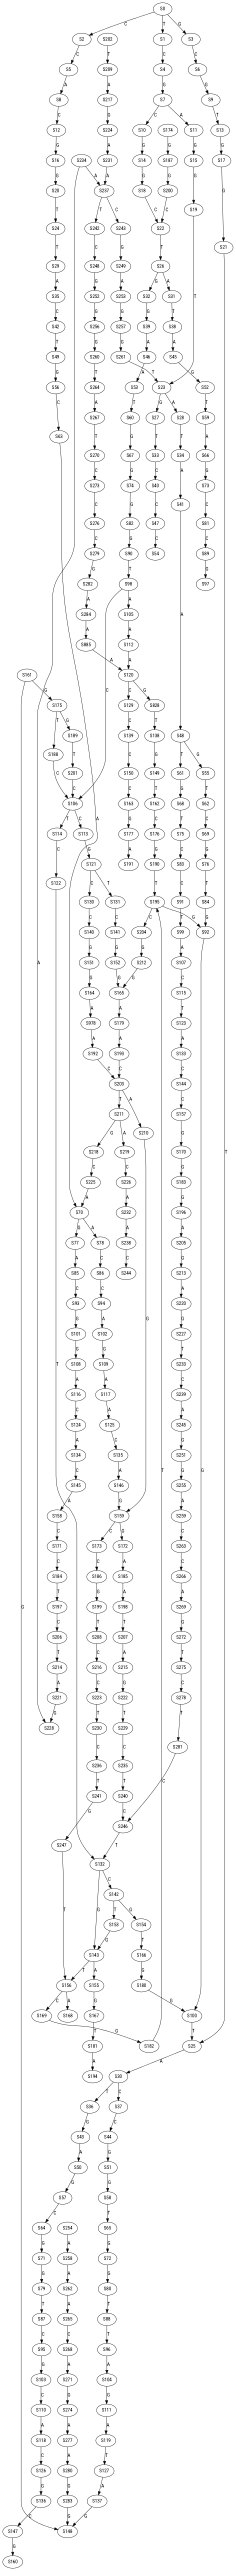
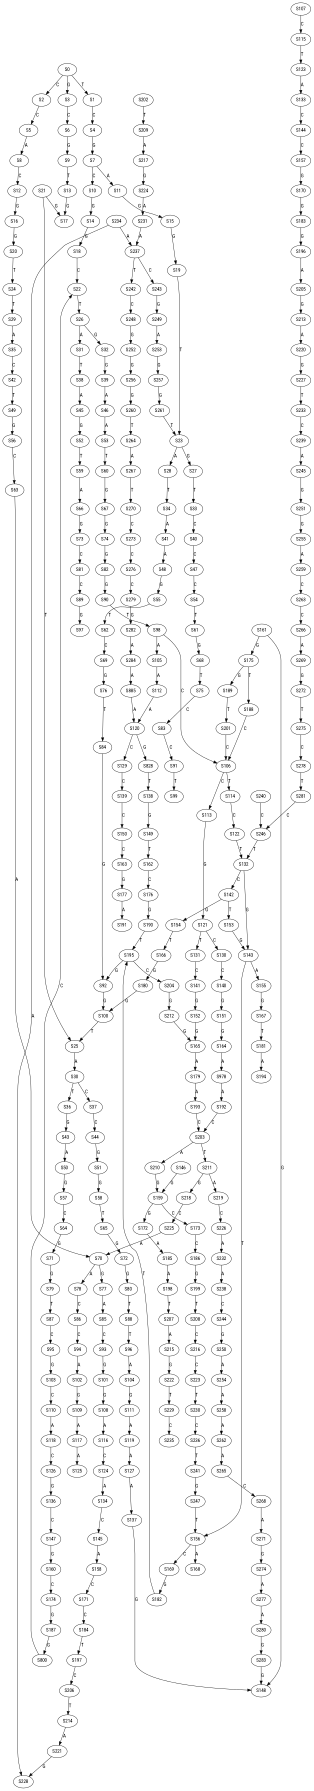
(168, 191) -> (42, 1660)
(223, 202) -> (52, 205)
(180, 753) -> (194, 613)
(181, 946) -> none
none -> (221, 1350)
(118, 1455) -> none
none -> (51, 1583)
(123, 1779) -> none
(107, 2456) -> (131, 1456)
